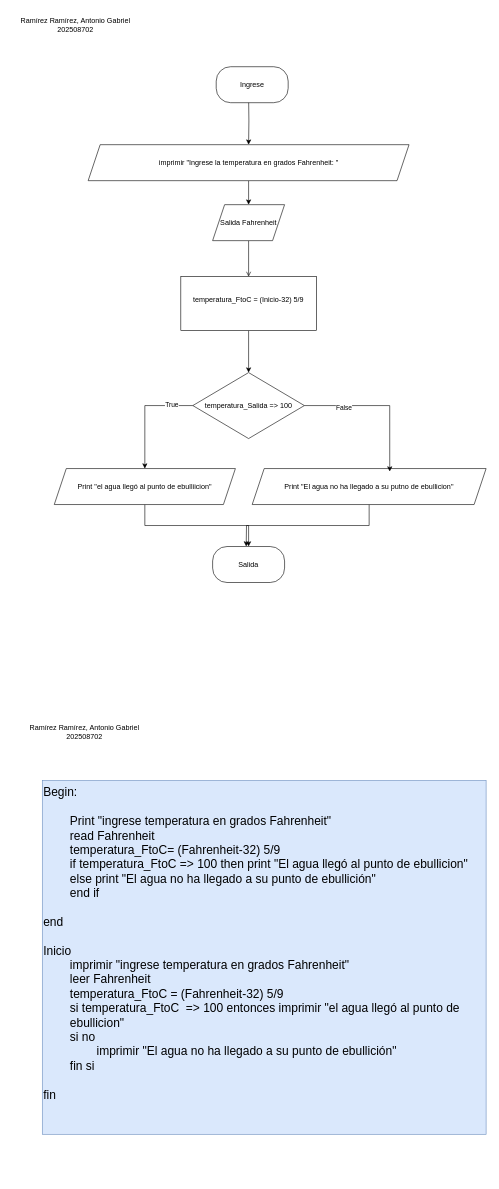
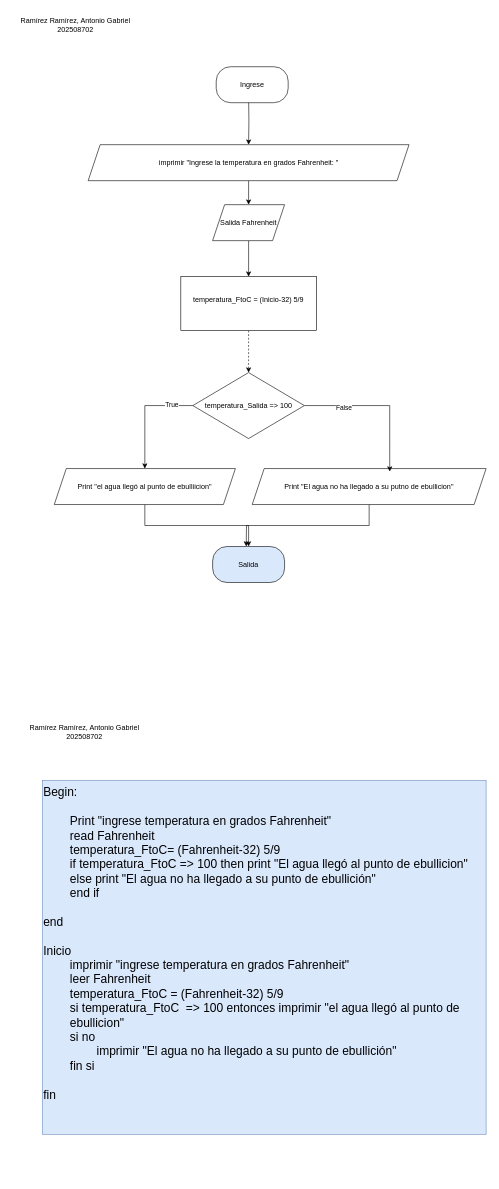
(249, 272) -> (249, 271)
(249, 349) -> (249, 349)
(249, 564) -> (249, 564)
